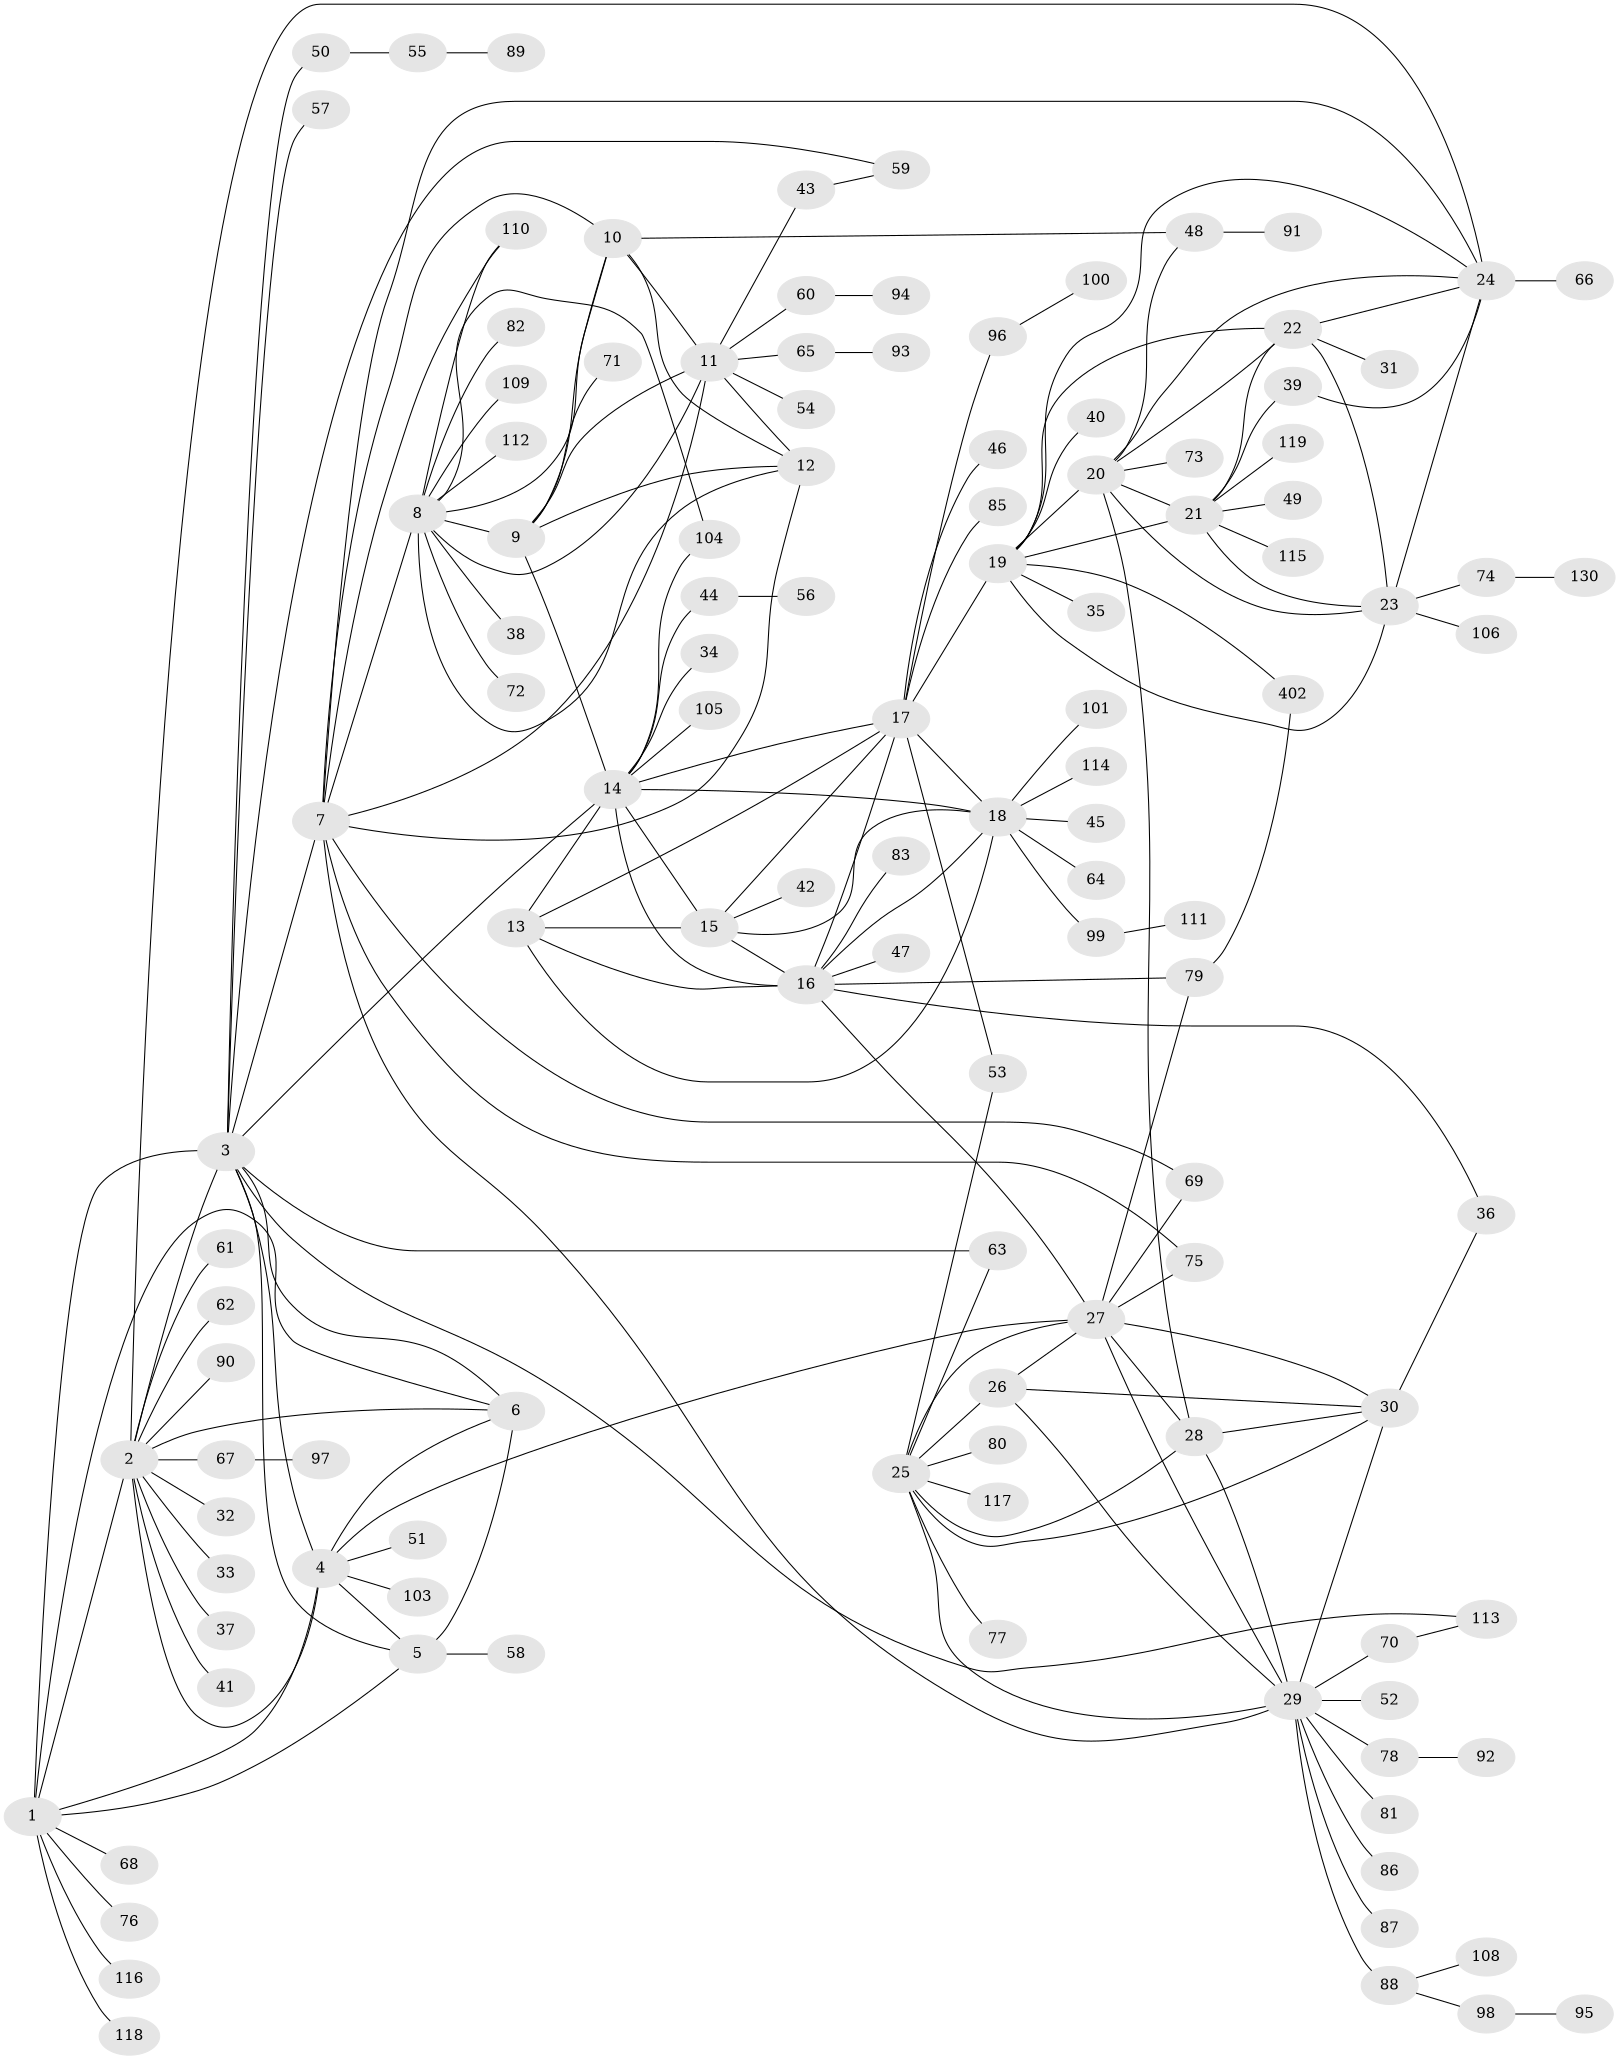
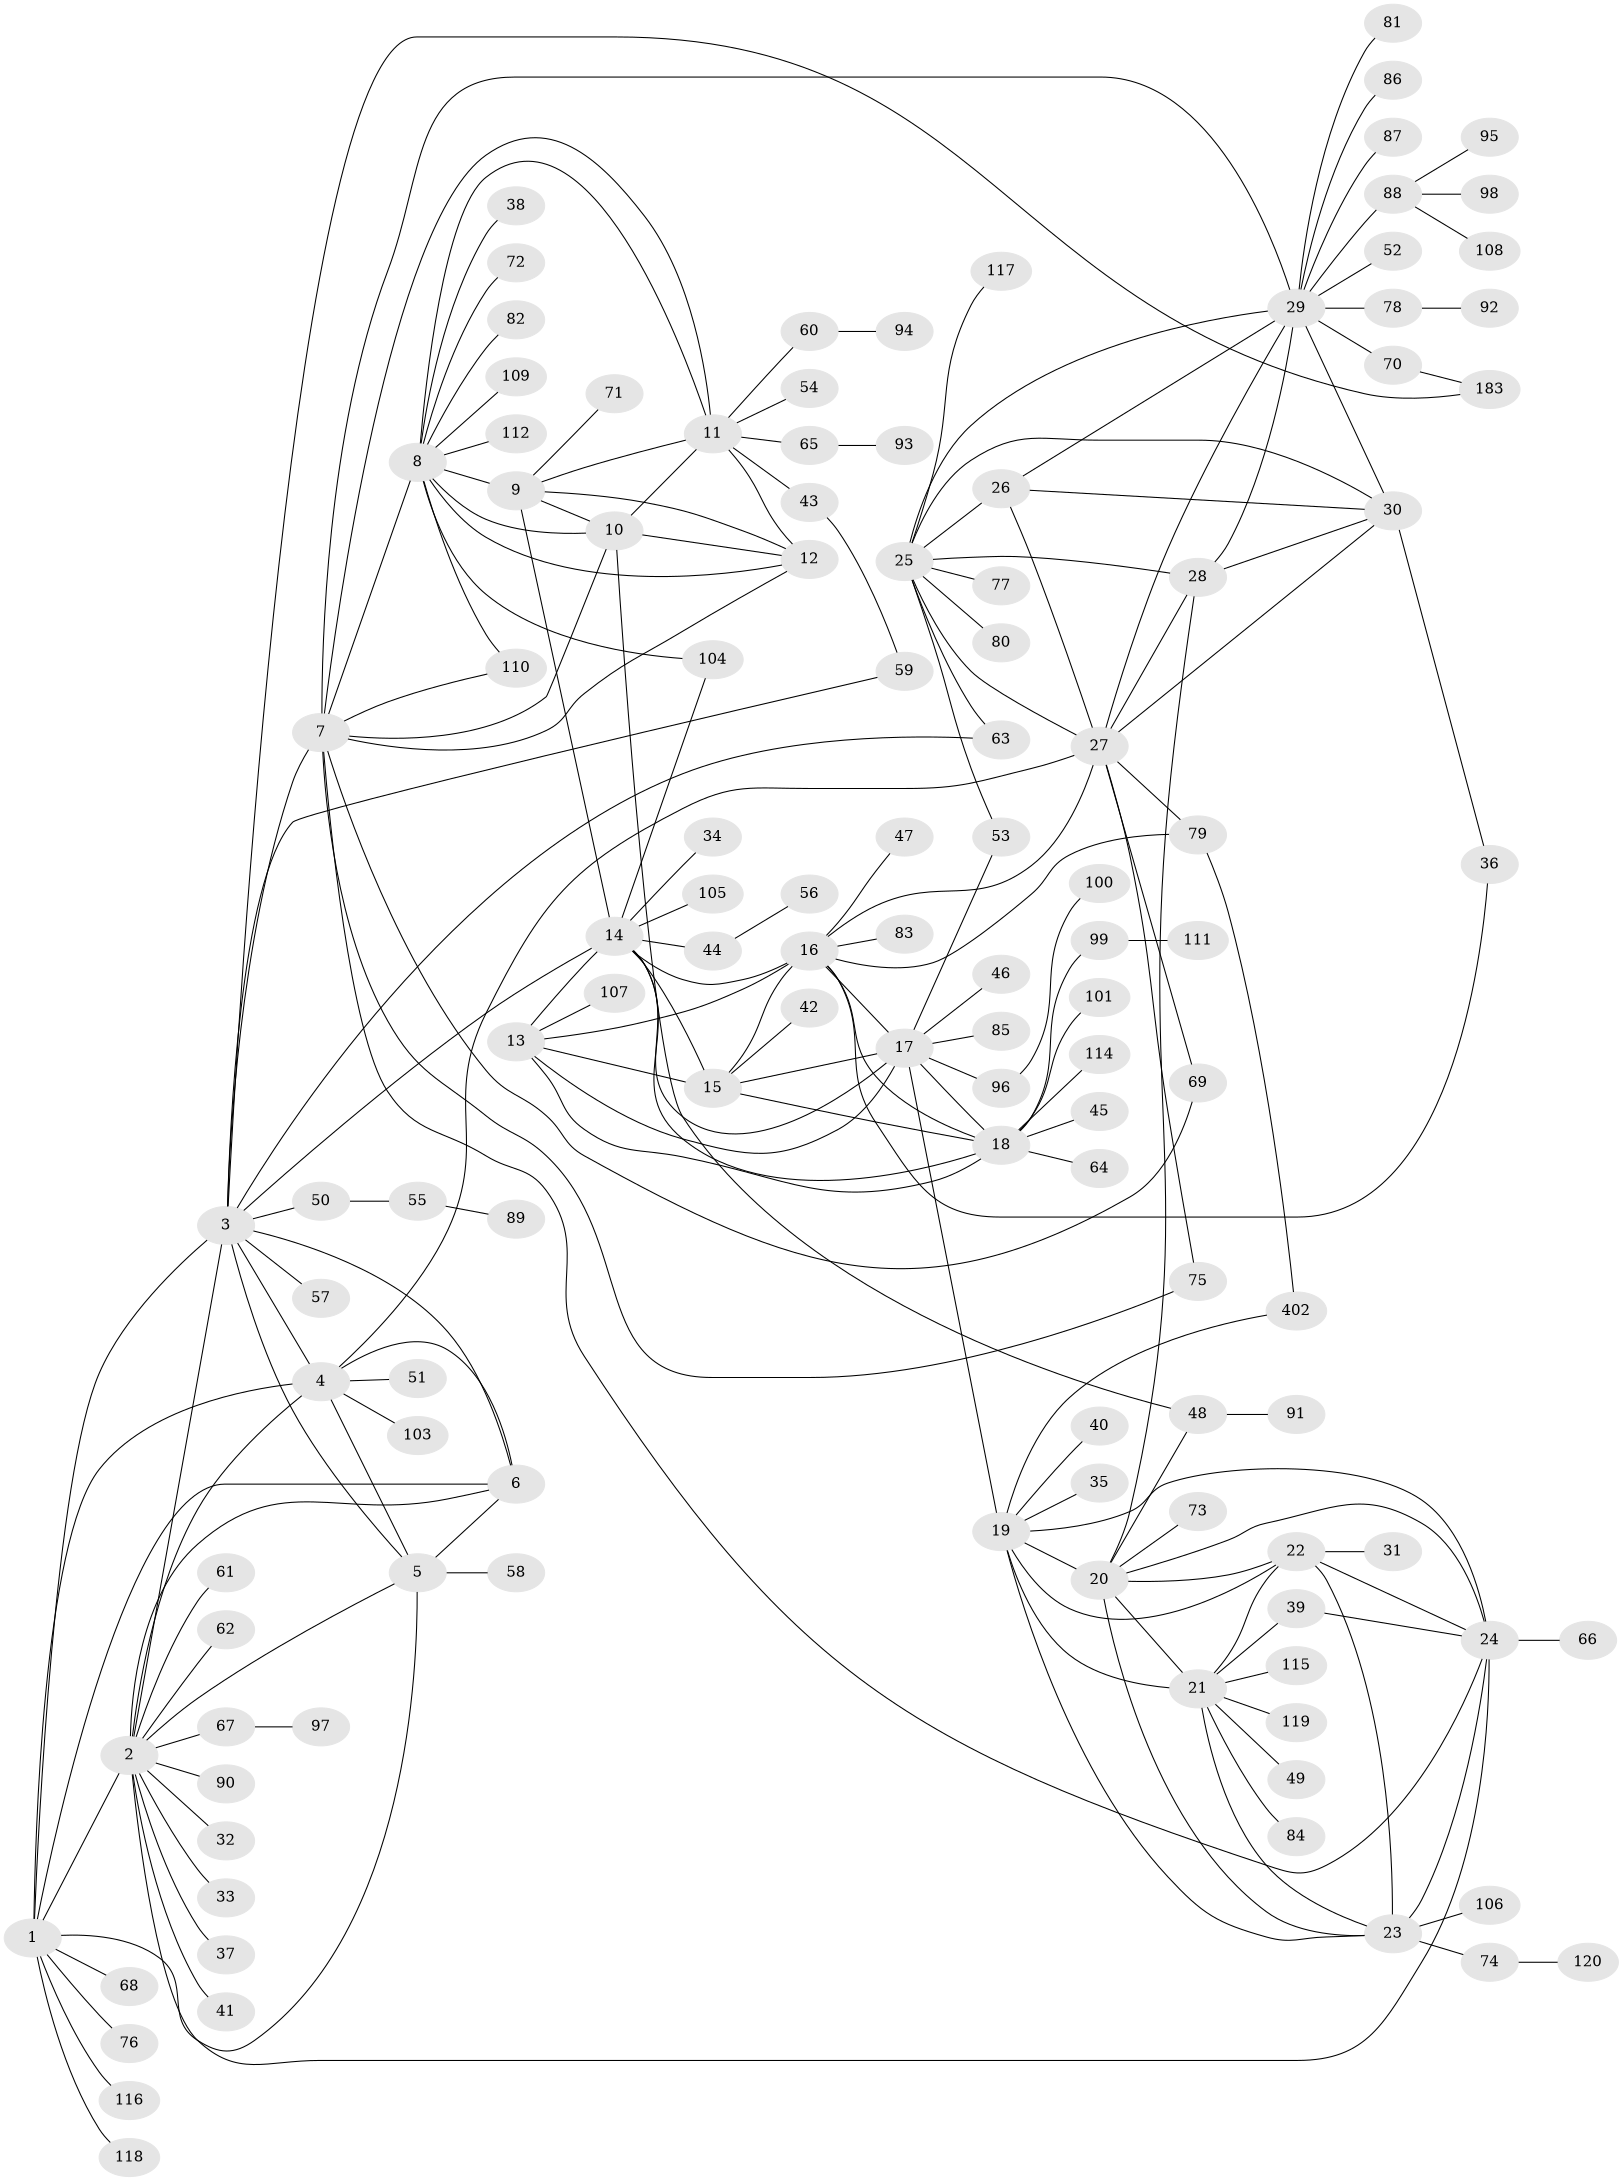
(1585, 577) -> (1588, 1962)
none -> (615, 993)
(1486, 1619) -> (1490, 390)
none -> (266, 1655)
none -> (1296, 1837)
(1536, 2014) -> (1442, 166)
